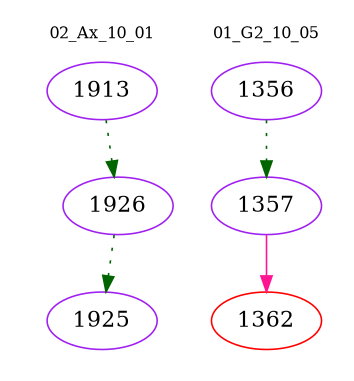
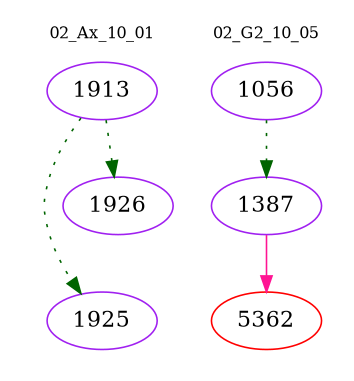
(267, 34) -> (267, 34)
(267, 91) -> (267, 91)
(267, 206) -> (267, 206)
(111, 255) -> (45, 198)
(267, 321) -> (267, 321)
